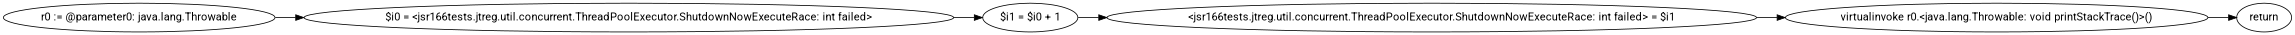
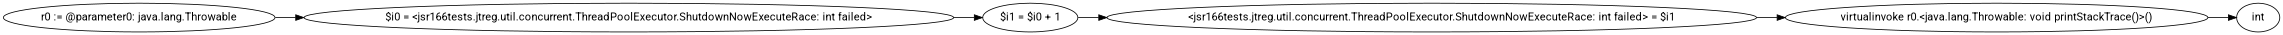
(2264, 18) -> (2258, 18)
